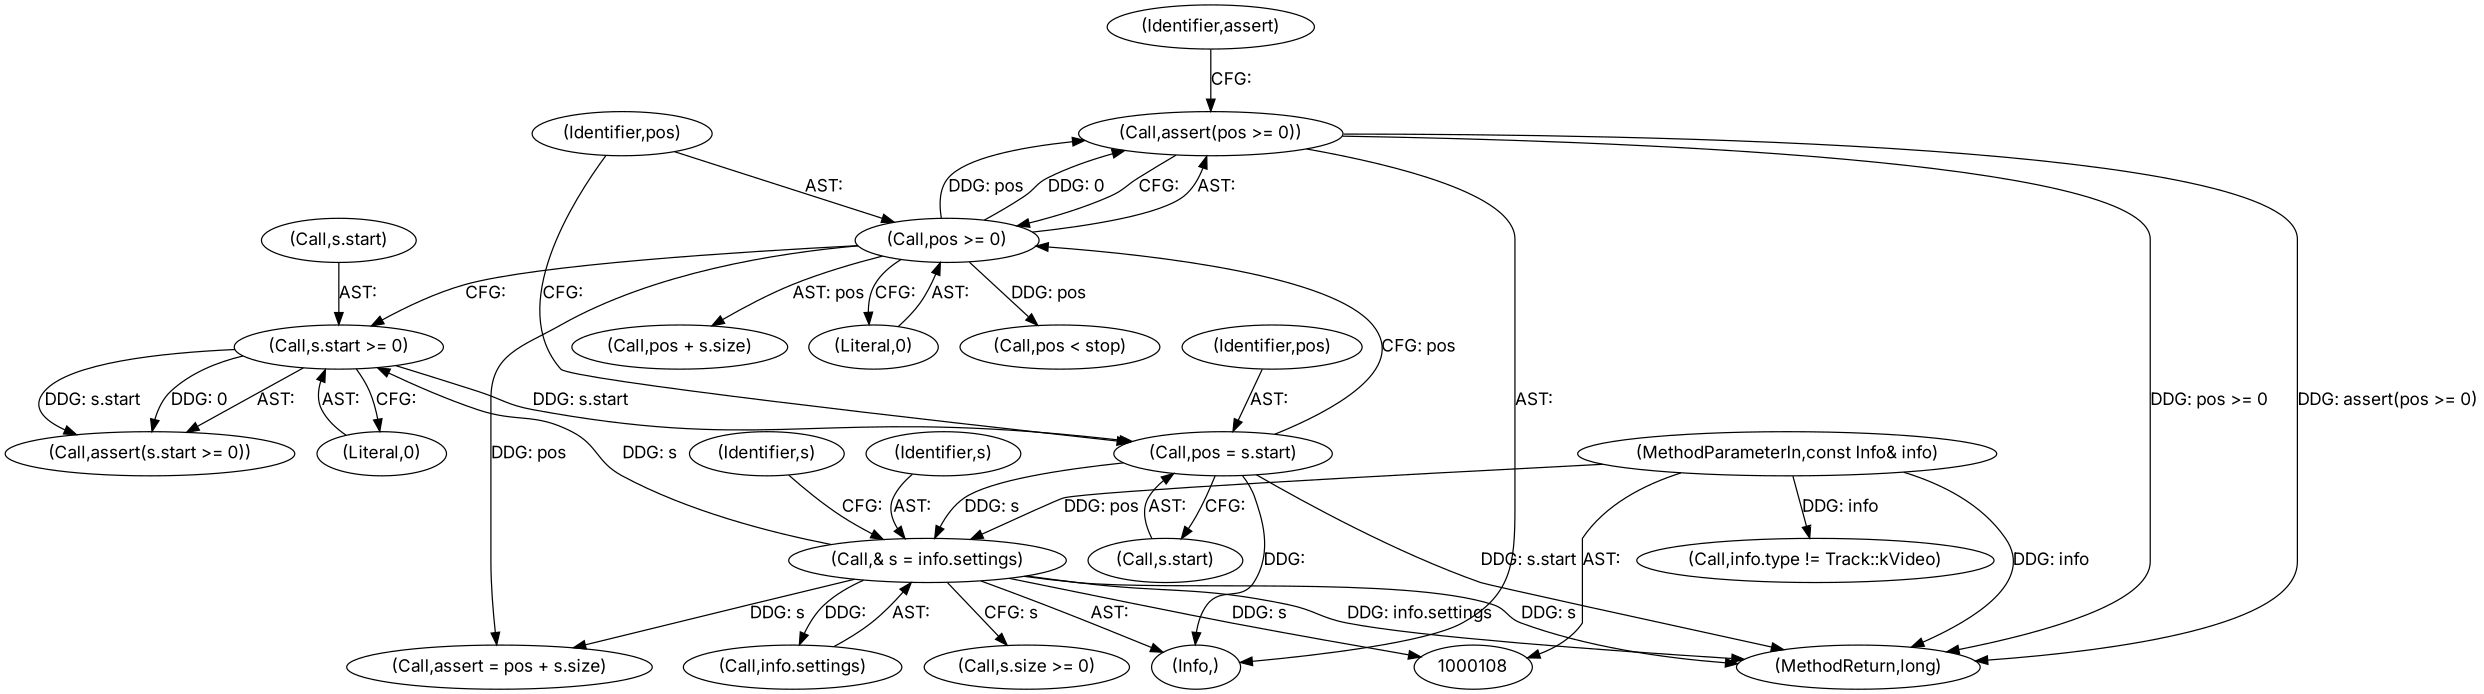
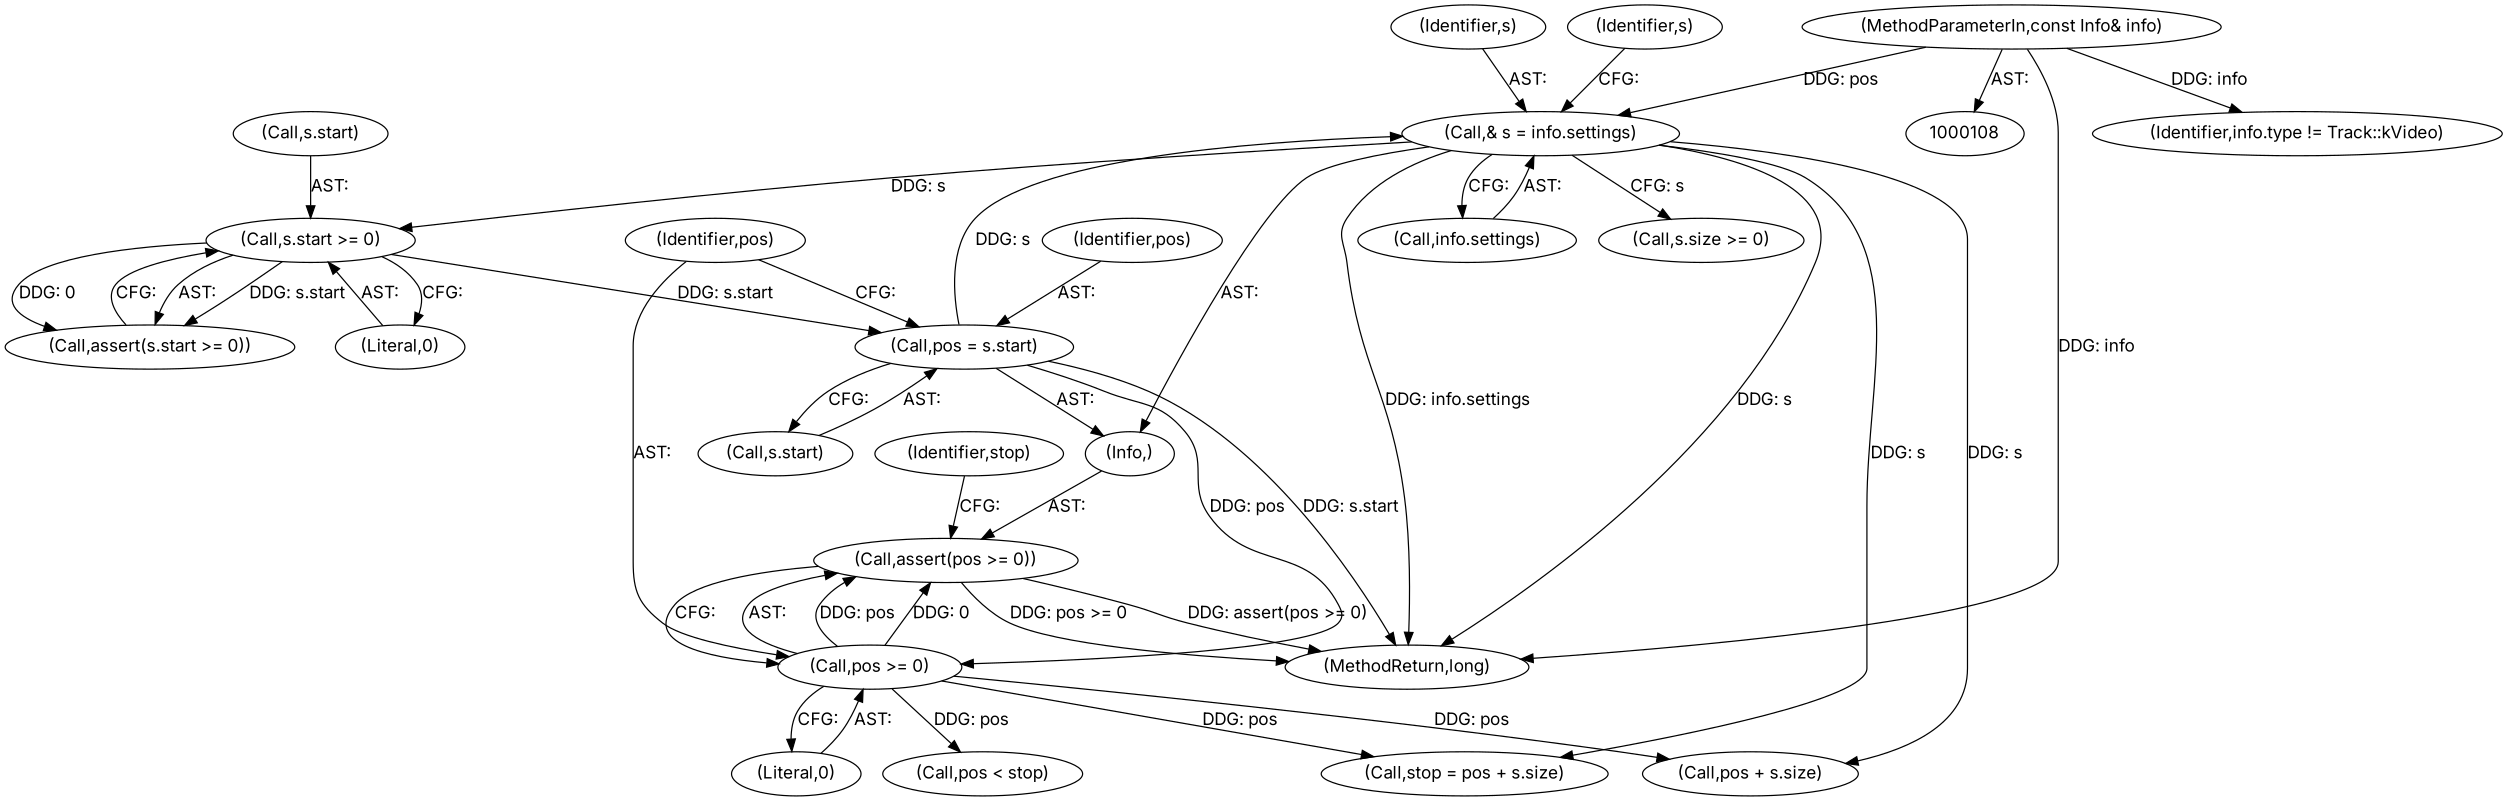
(1211, 27) -> (969, 454)
(616, 263) -> (137, 271)
(829, 294) -> (1472, 721)
(1419, 347) -> (1248, 507)
(1515, 430) -> (1047, 502)
(1287, 560) -> (1078, 400)
(1815, 560) -> (2297, 134)
(848, 614) -> (1491, 187)
(1208, 619) -> (1967, 368)
(499, 667) -> (1465, 774)
